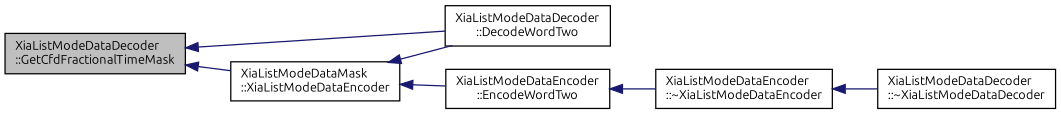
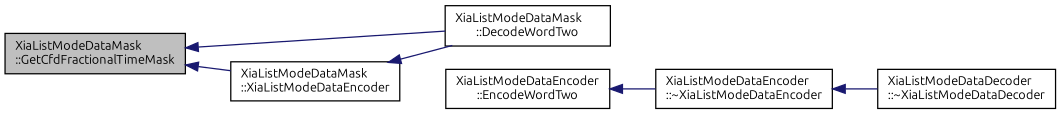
(528, 26) -> (528, 26)
(95, 54) -> (95, 54)
(429, 85) -> none
